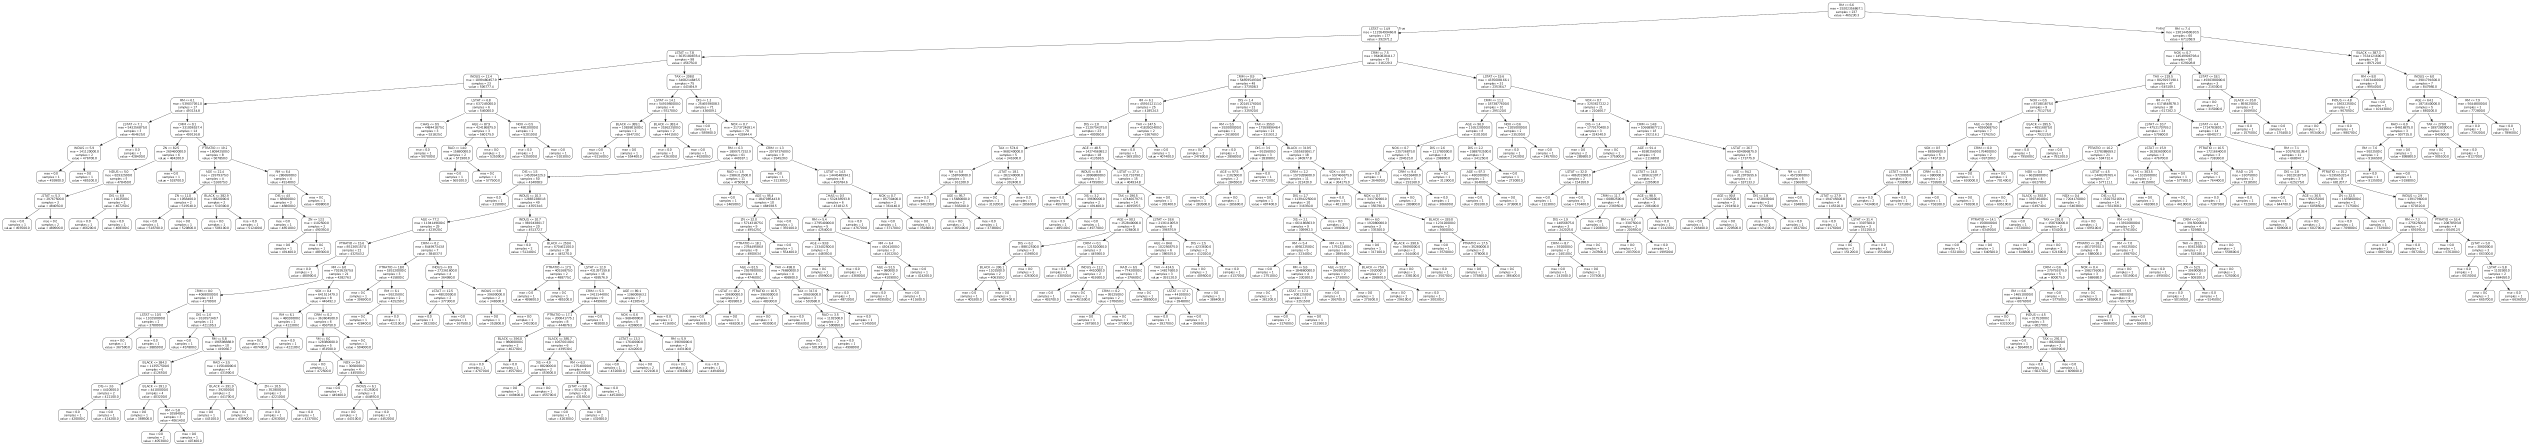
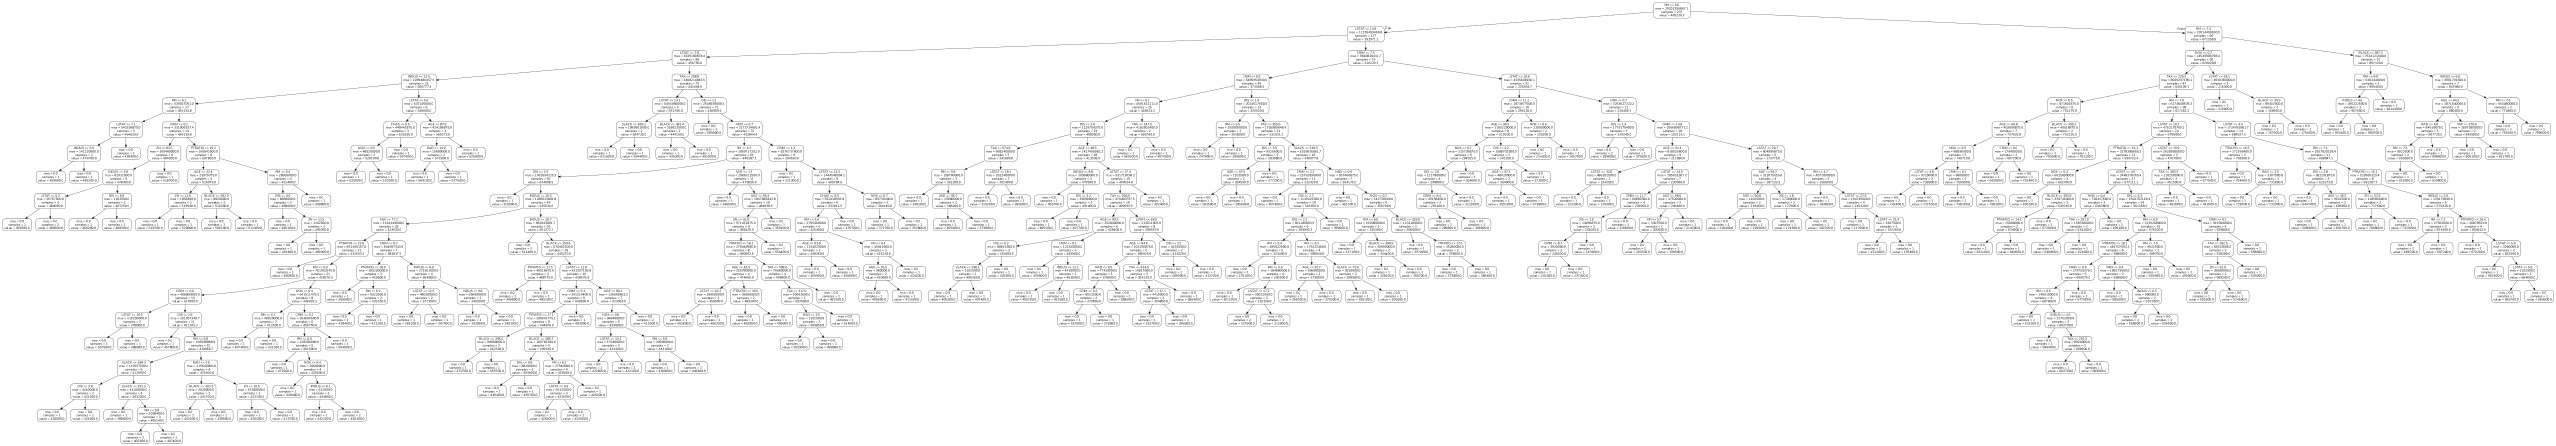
(502, 117) -> (384, 141)
(1403, 164) -> (1448, 165)
